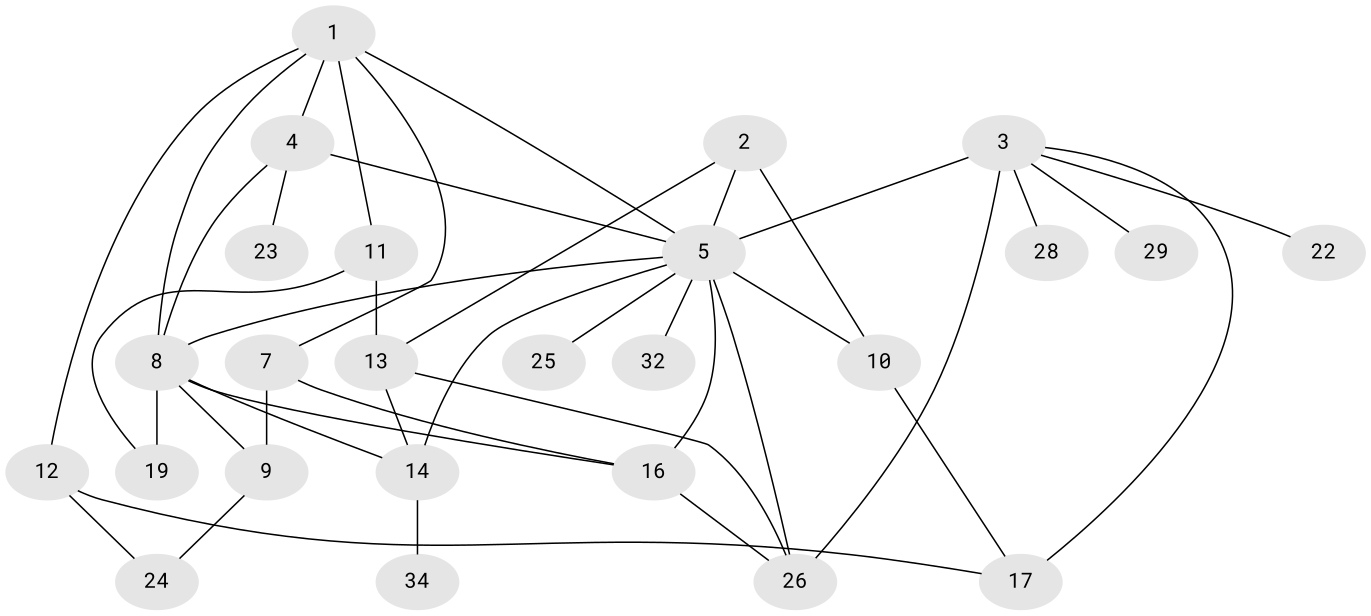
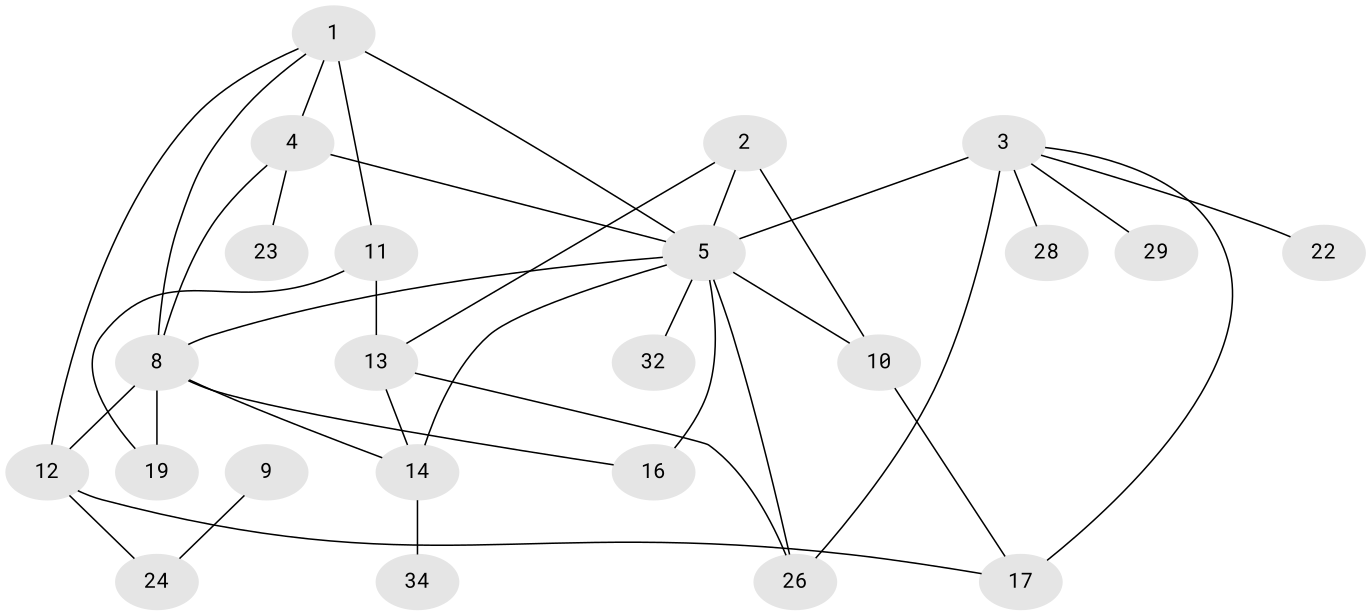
(267, 363) -> none
(544, 363) -> none
(212, 417) -> (101, 419)
(725, 527) -> none
